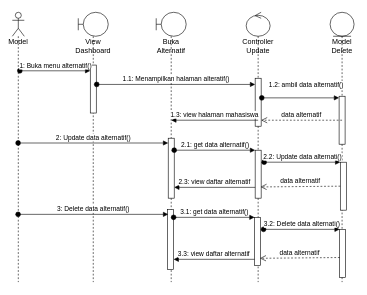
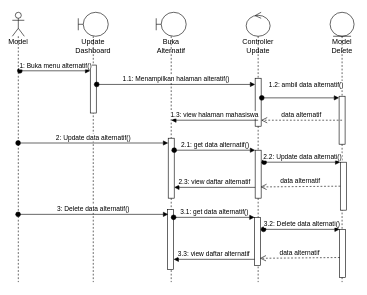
(93, 47) -> (93, 51)
